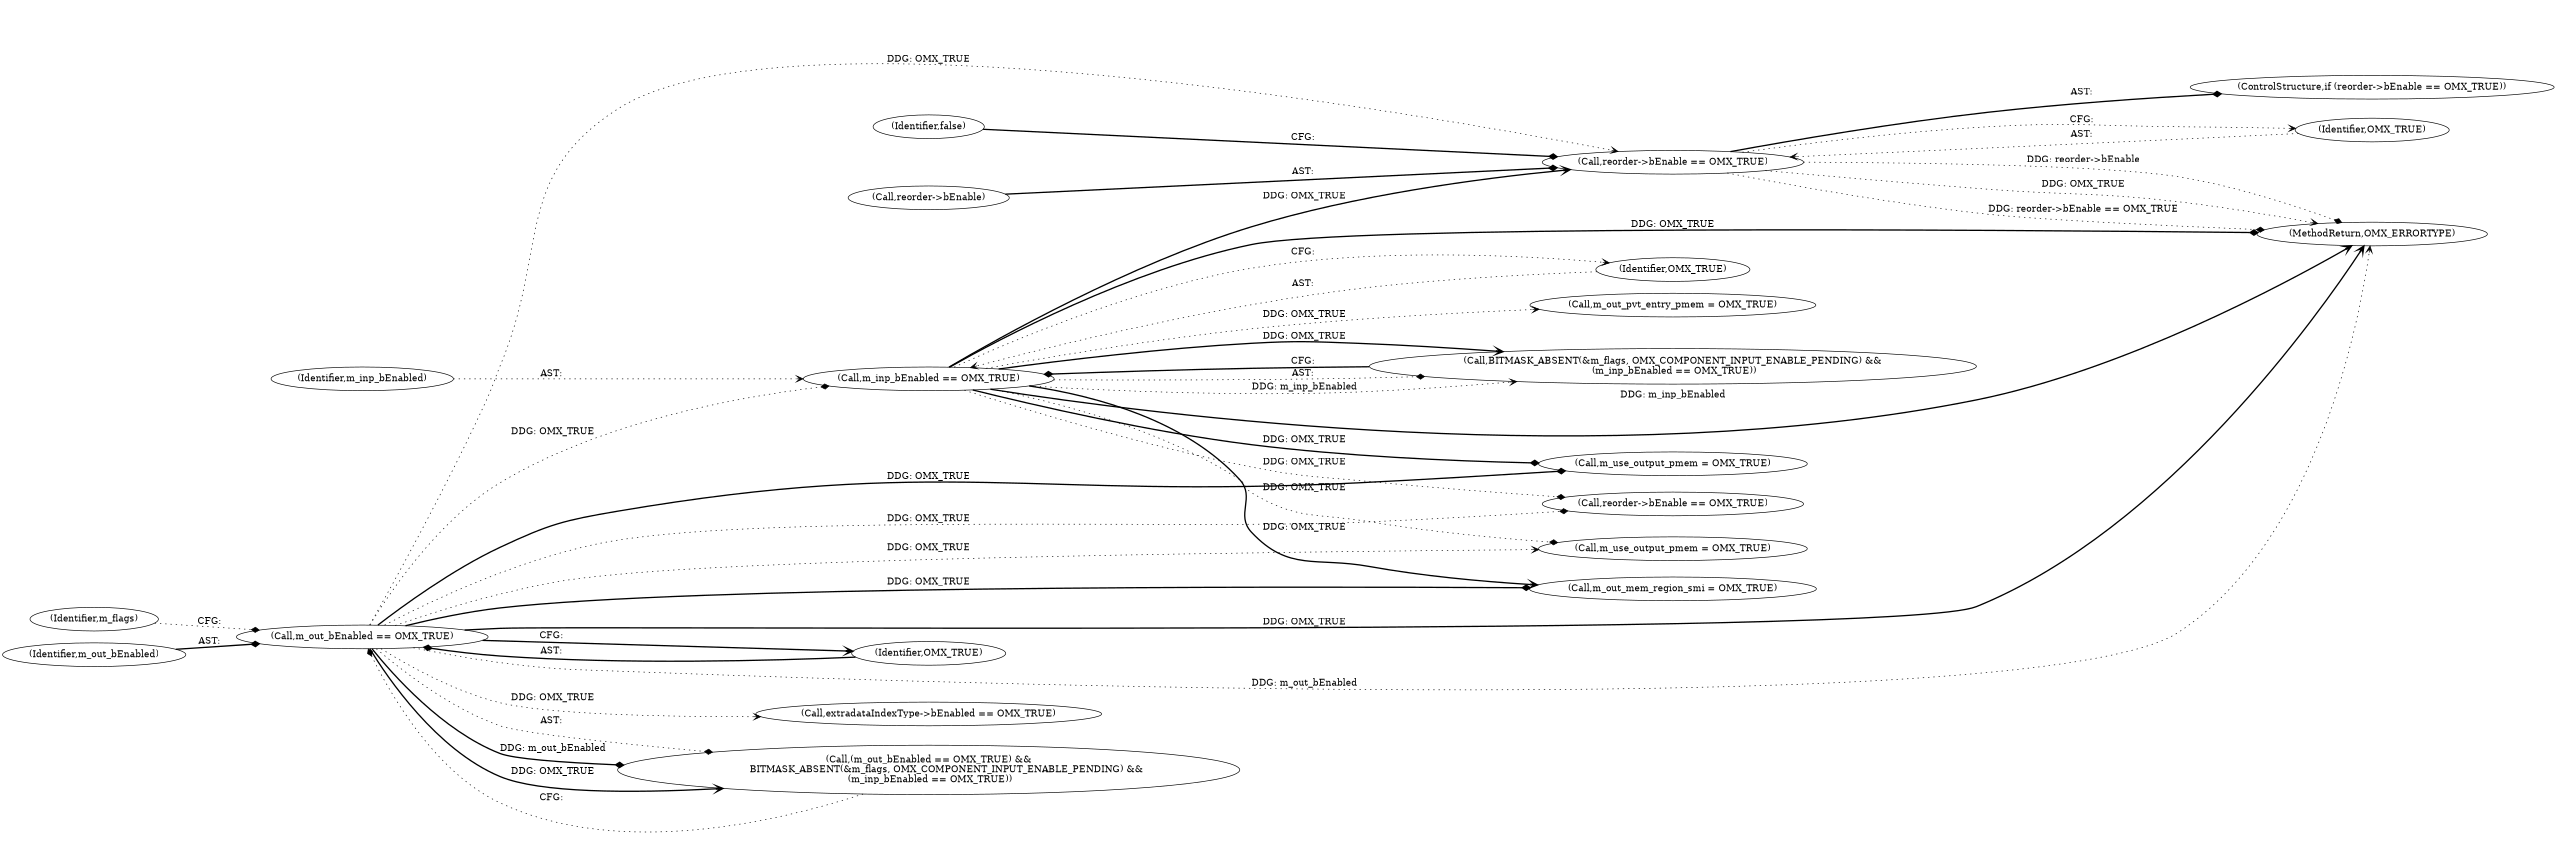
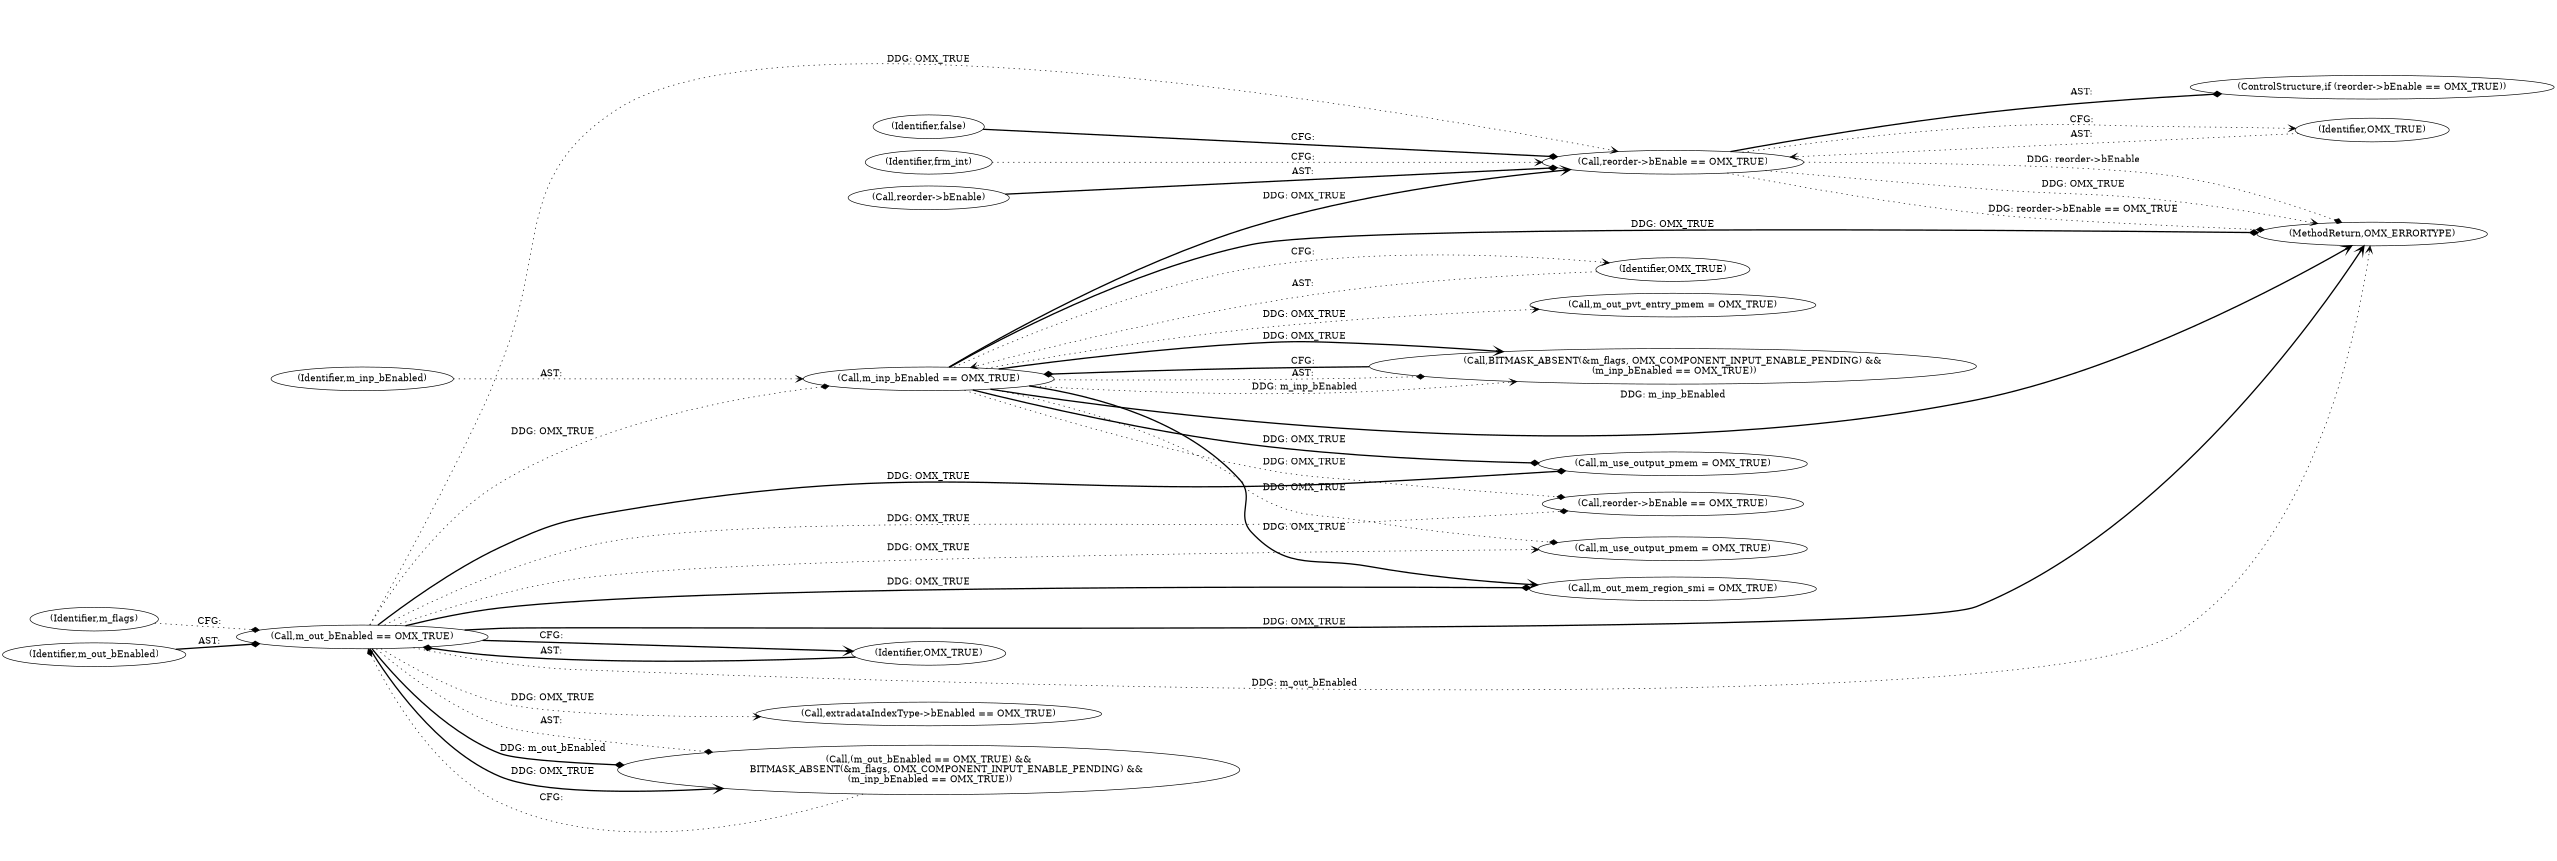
none -> (929, 162)
